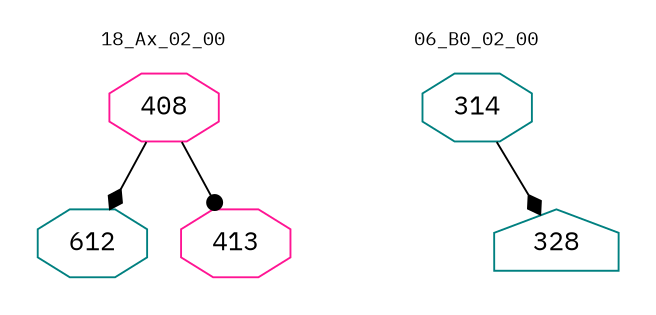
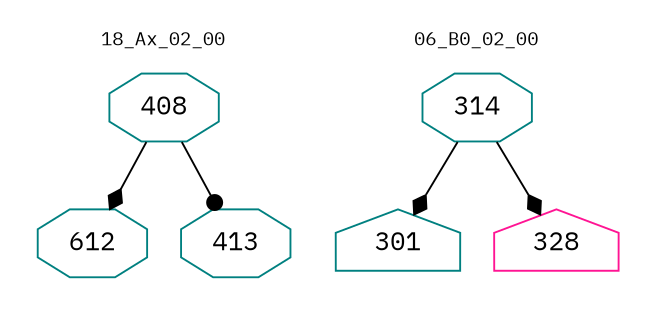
(164, 108) -> (164, 108)
(236, 243) -> (236, 243)
none -> (398, 243)
(556, 243) -> (556, 243)
